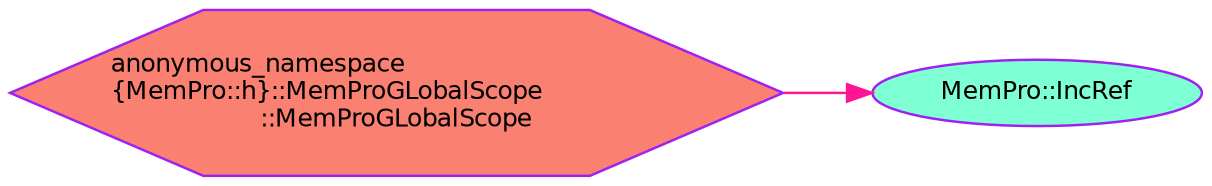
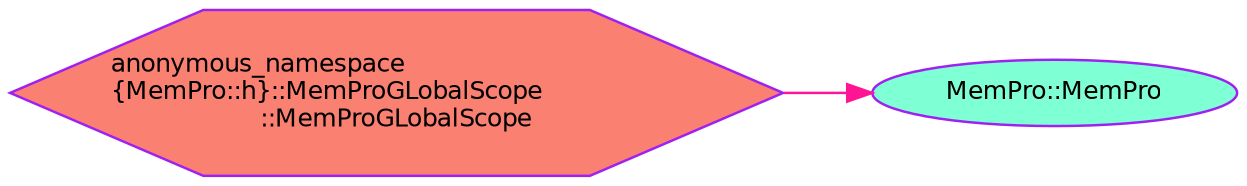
(1037, 93) -> (1055, 93)
